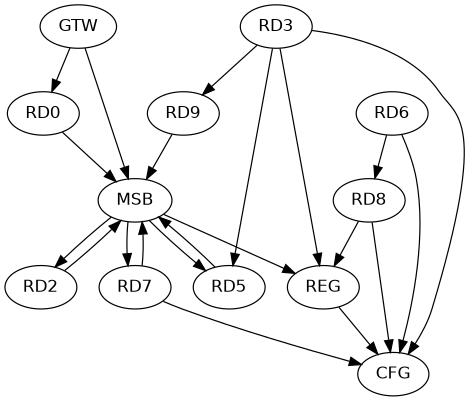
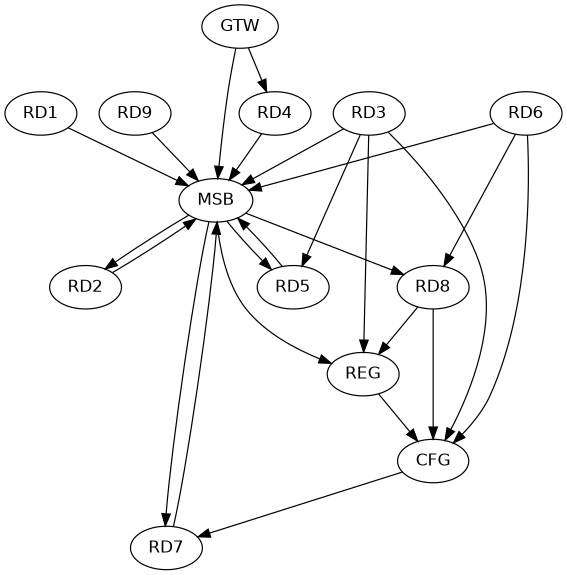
(234, 66) -> (298, 154)
none -> (41, 113)
(43, 113) -> (275, 113)
none -> (377, 155)
none -> (323, 243)
(256, 334) -> (306, 503)
